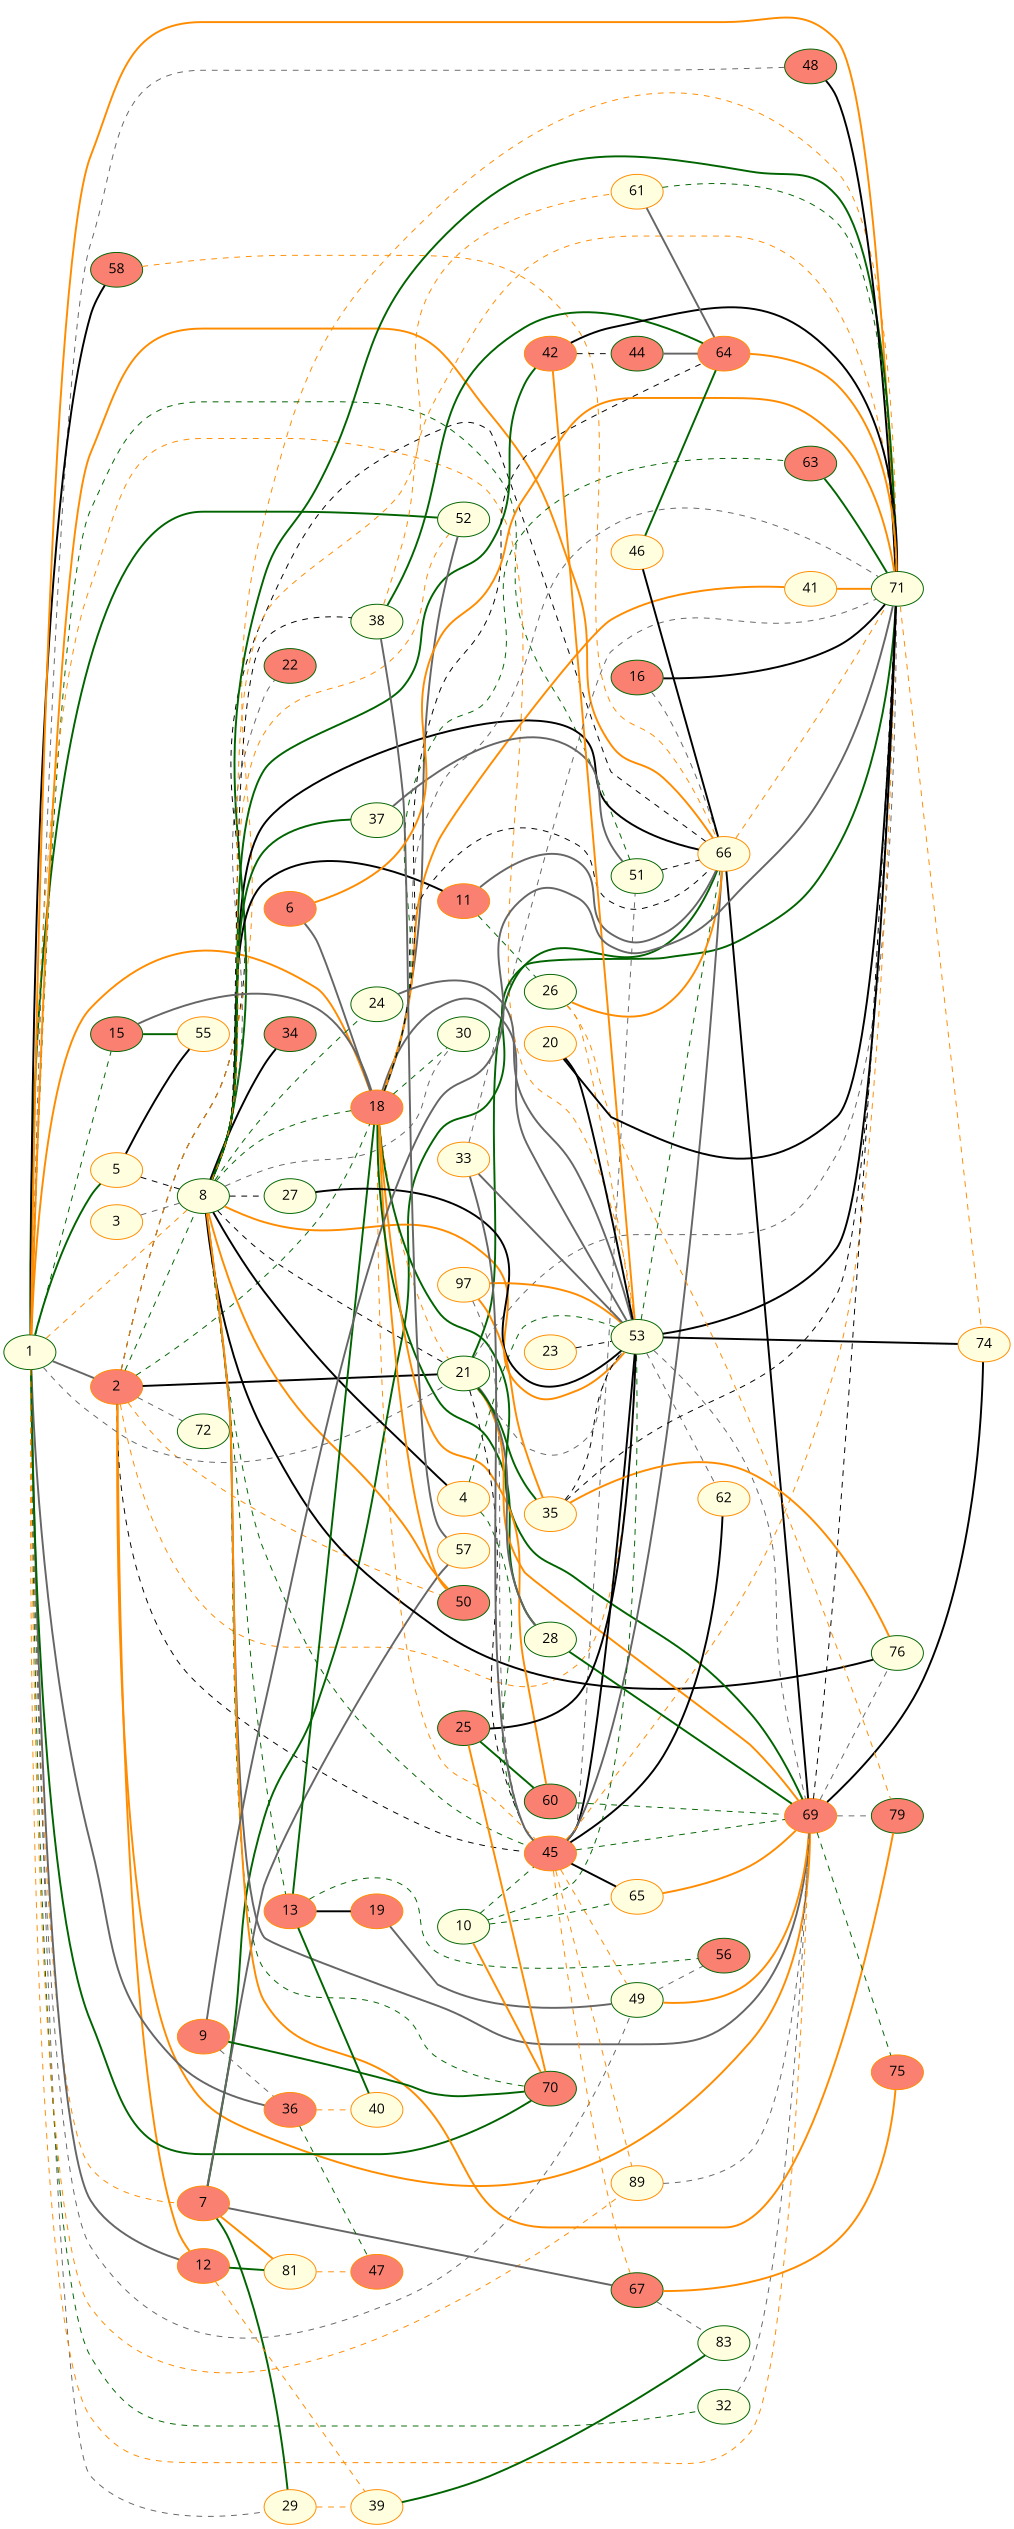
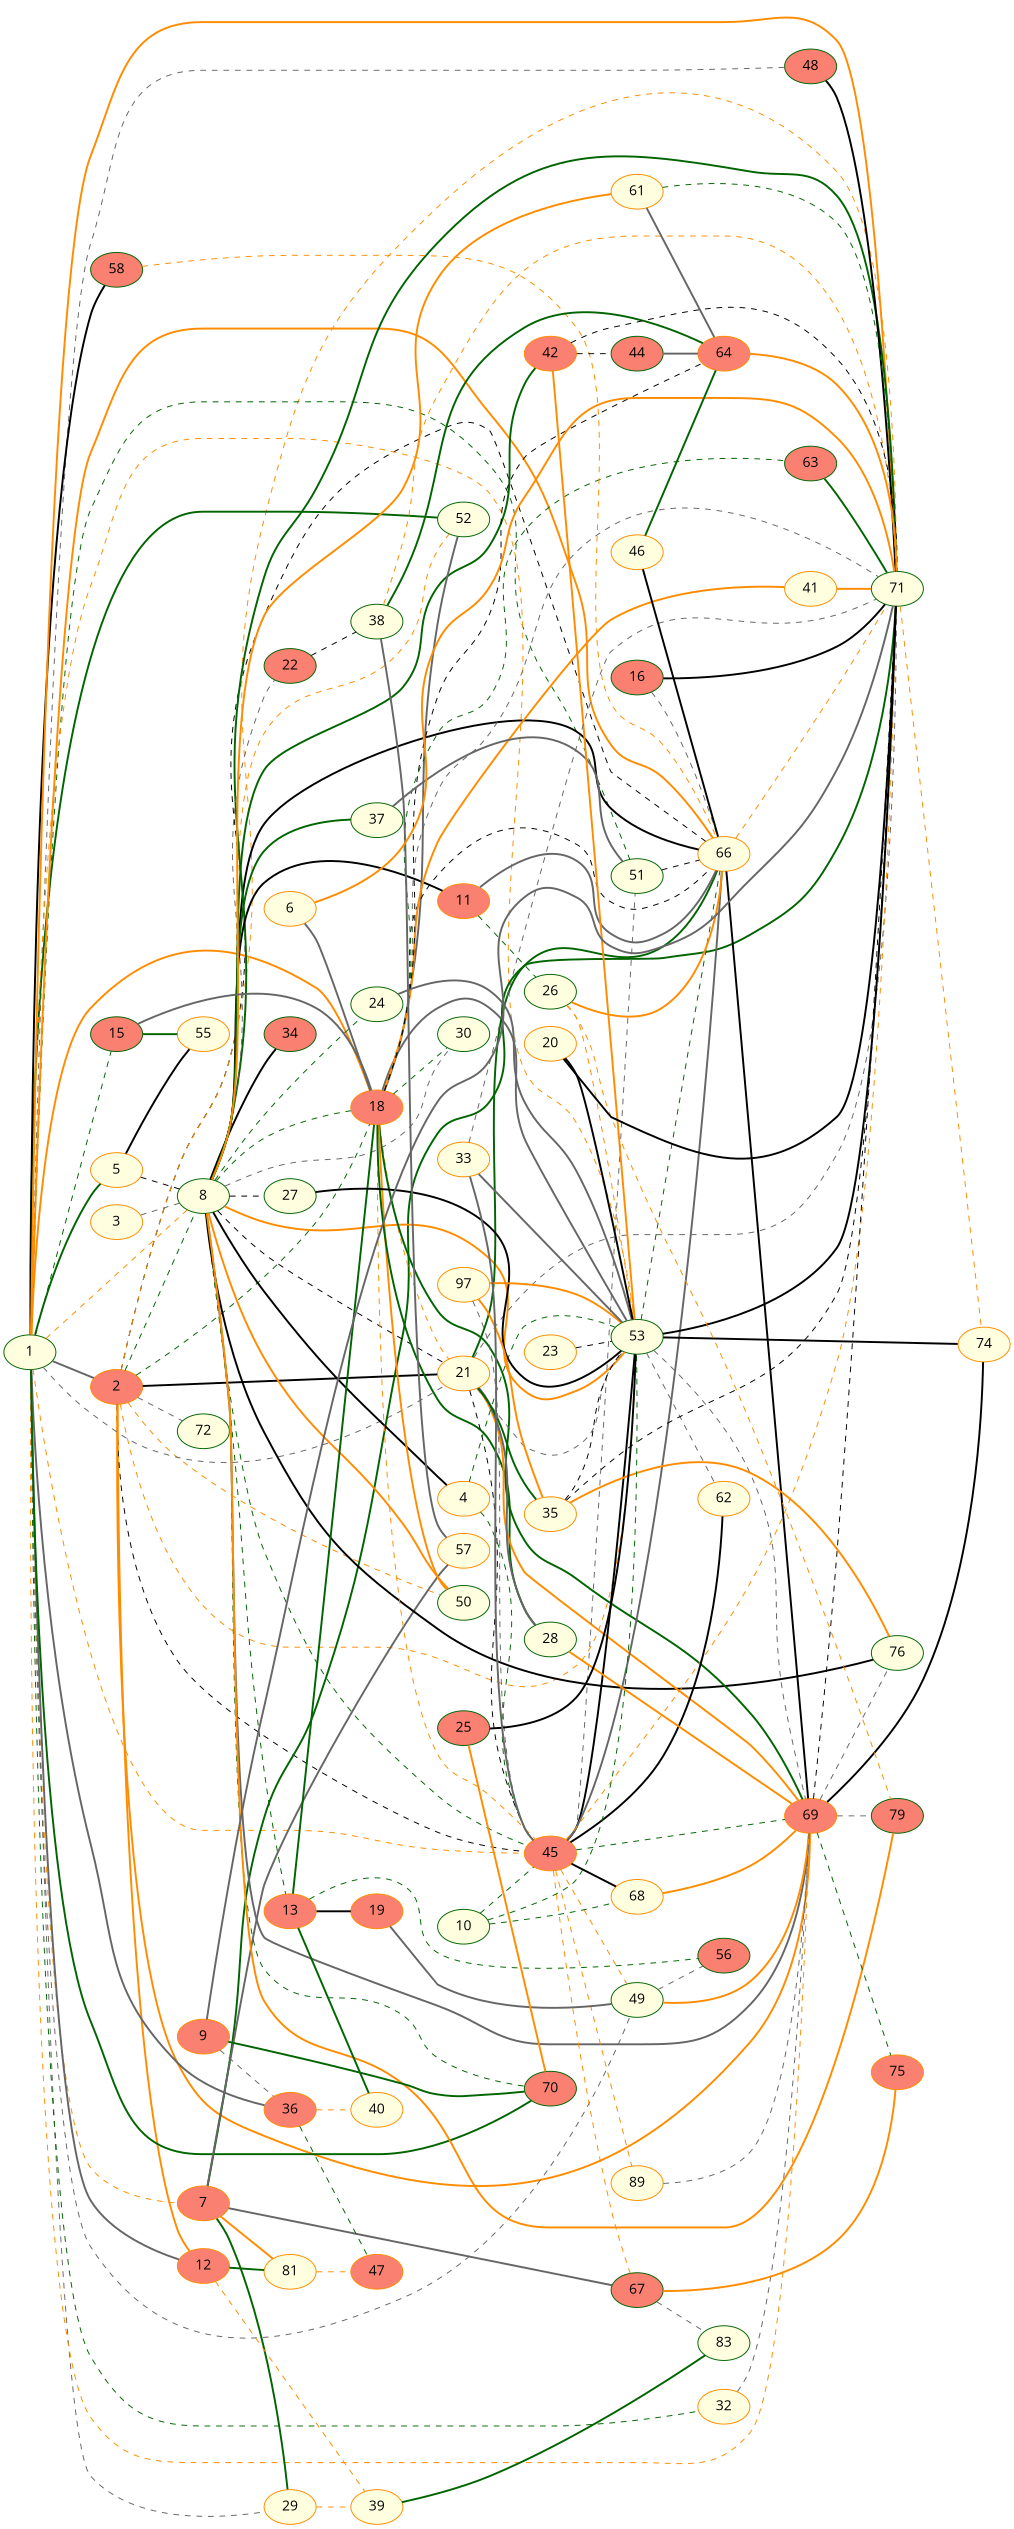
(815, 338) -> (815, 338)
(296, 581) -> (296, 581)
(238, 863) -> (334, 644)
(290, 909) -> (290, 909)
(464, 1373) -> (464, 1373)
(464, 1603) -> (464, 1603)
(686, 1731) -> (686, 1731)
(550, 1801) -> none
(637, 1897) -> (637, 1897)
(510, 2014) -> none
(84, 2287) -> (136, 1771)
(724, 2407) -> (724, 2407)
